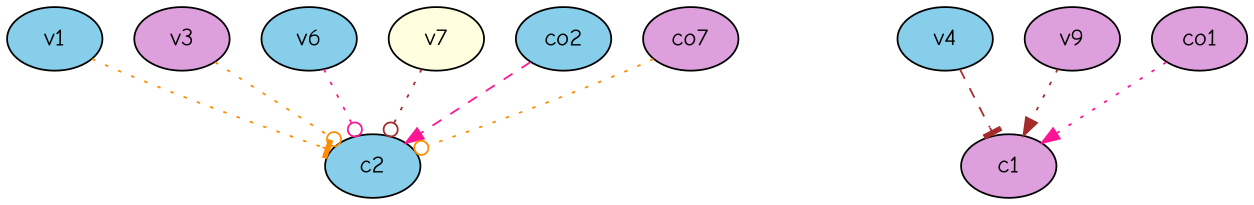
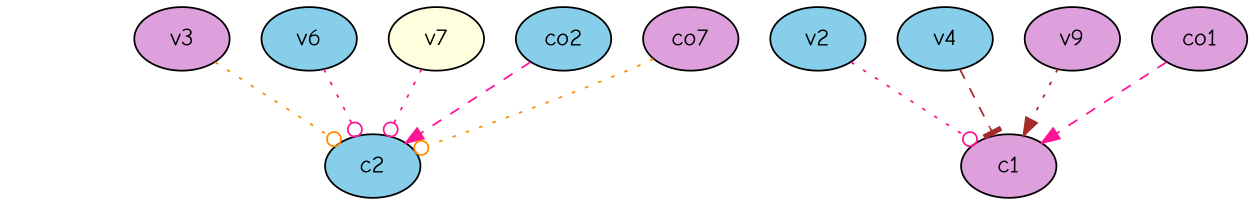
(55, 39) -> none
none -> (818, 39)
(408, 96) -> (408, 96)
(1111, 98) -> (1111, 98)
